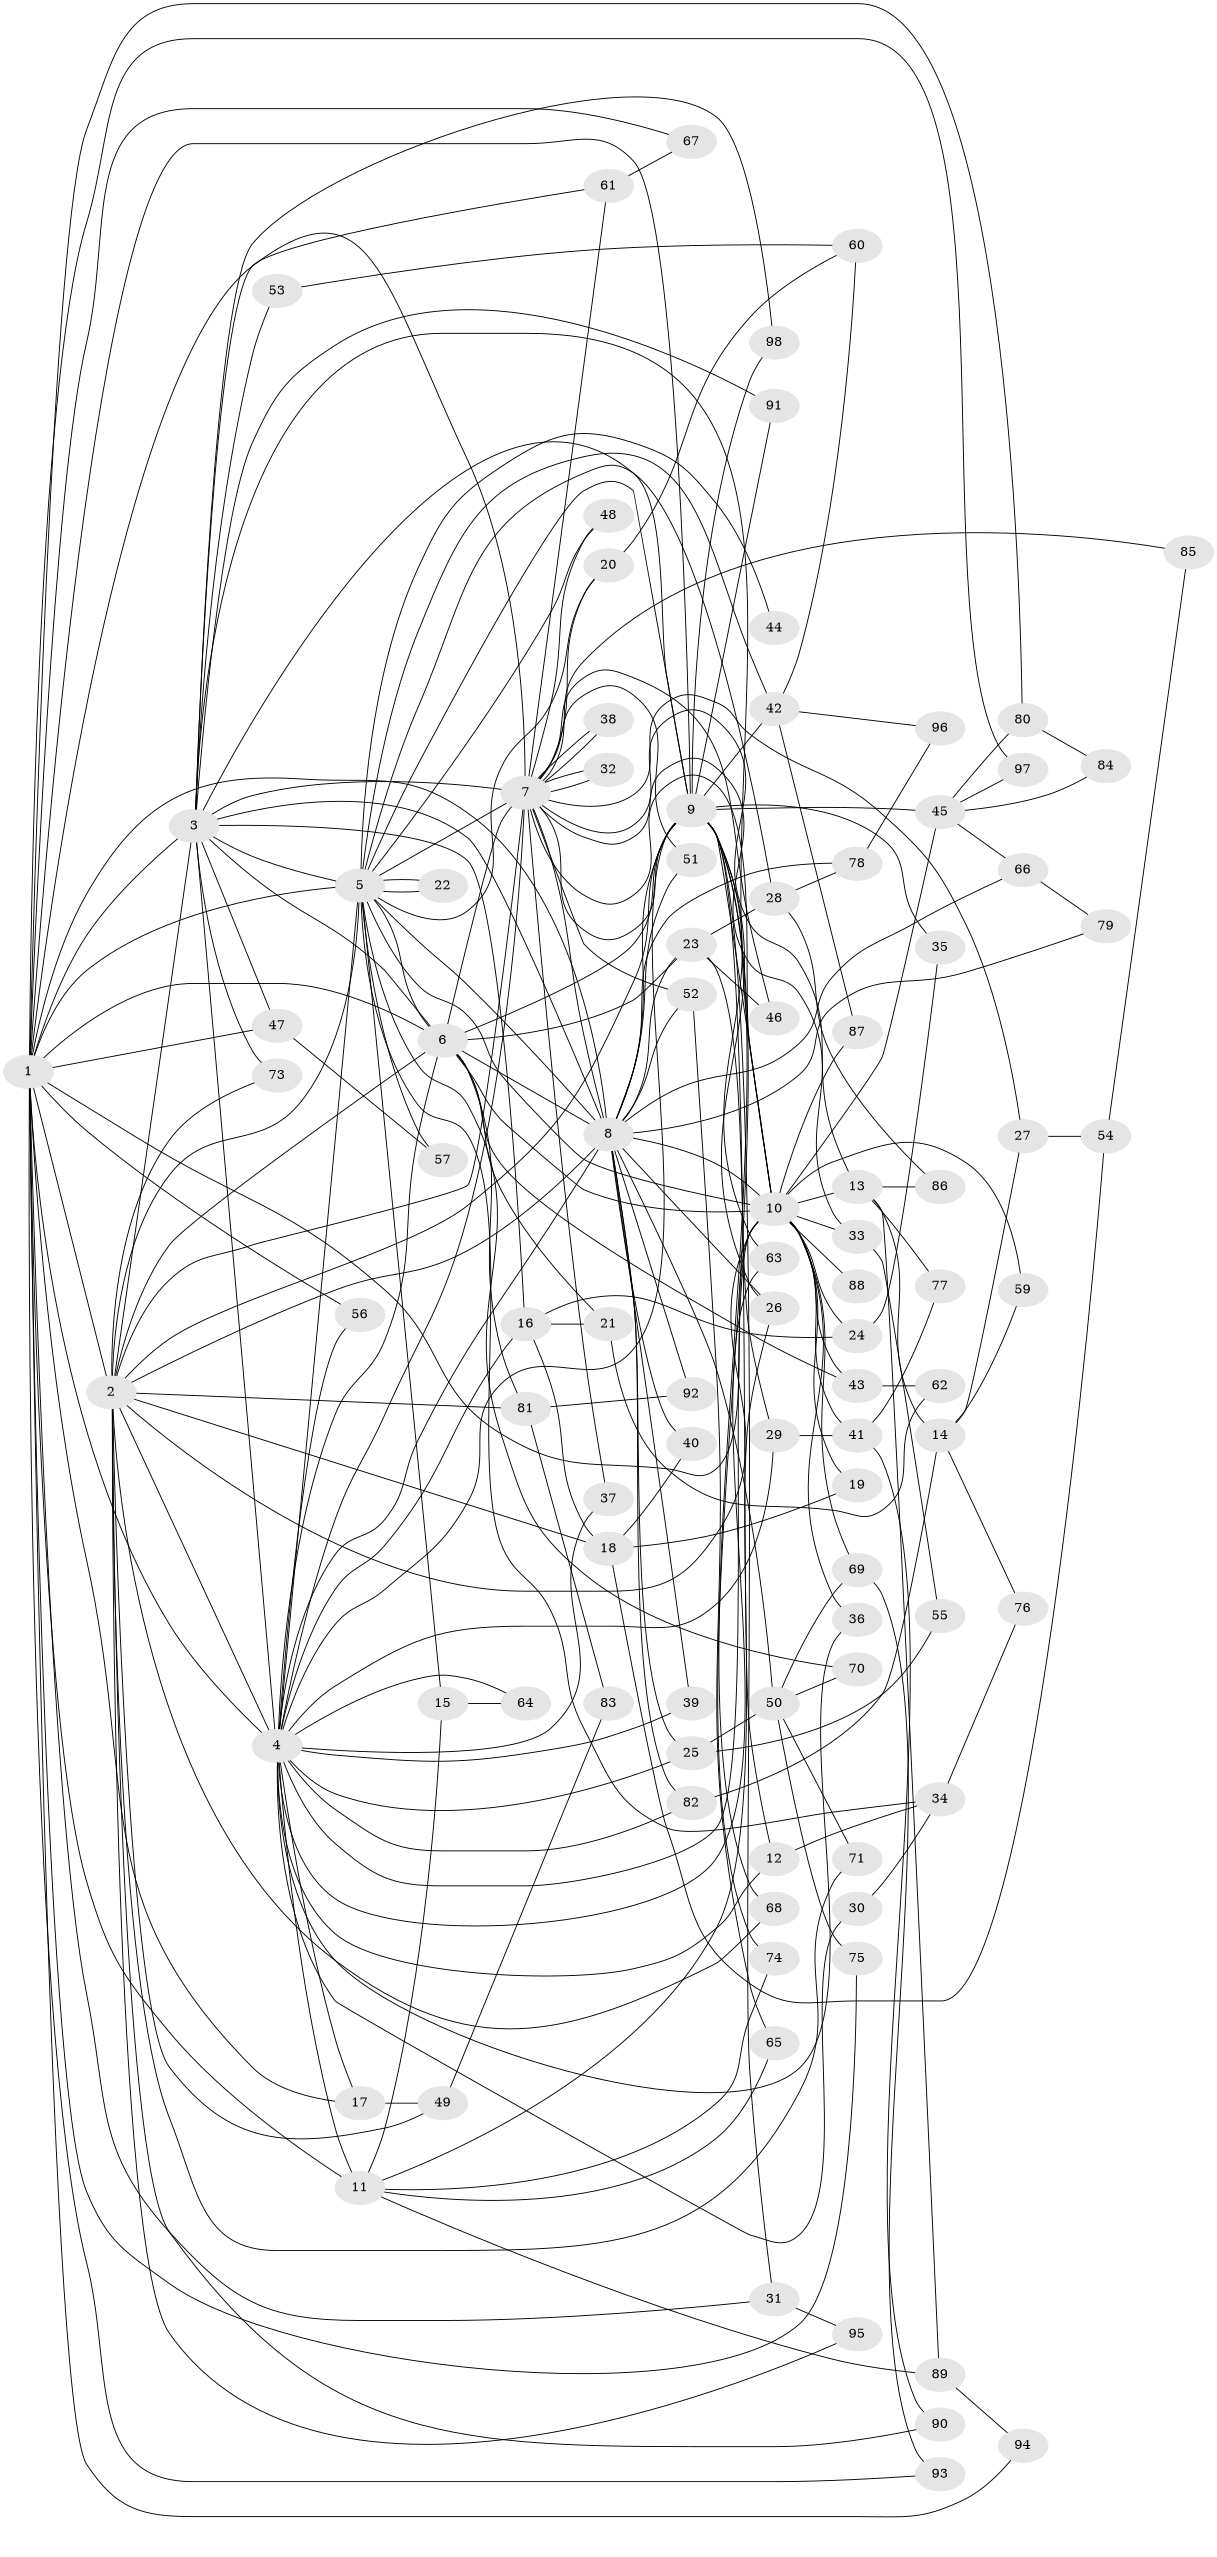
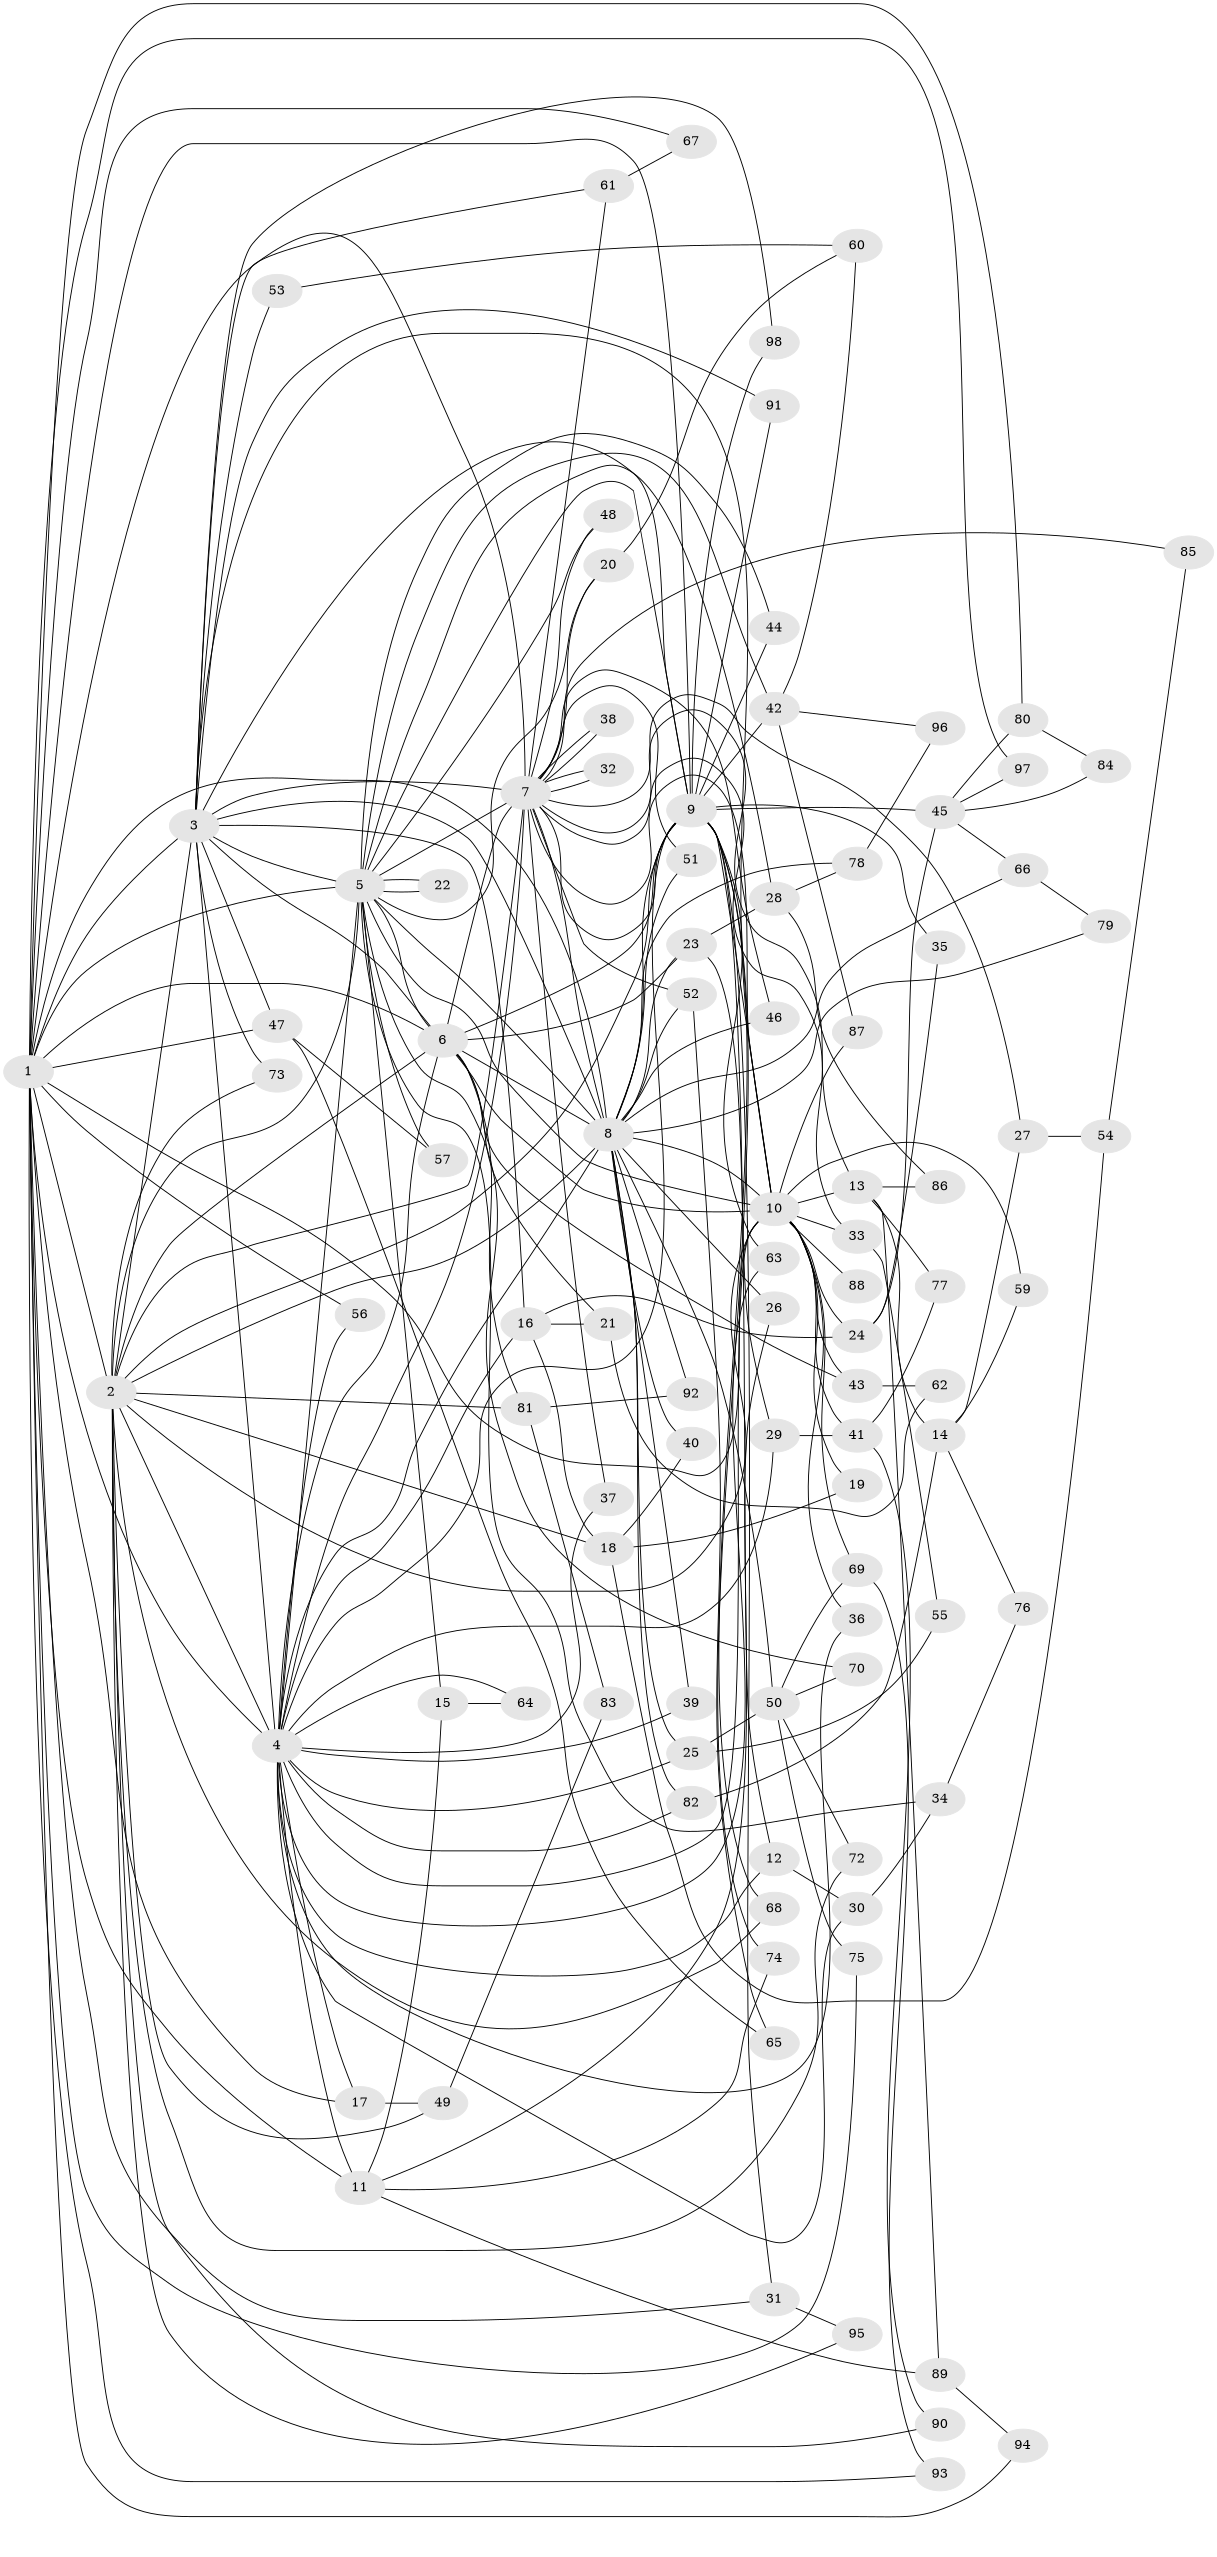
(729, 978) -> (673, 1055)
(891, 1025) -> (908, 1077)
(722, 1156) -> (731, 723)
(855, 1826) -> (822, 1887)
(857, 1859) -> (857, 1859)
(603, 2188) -> (496, 1557)
